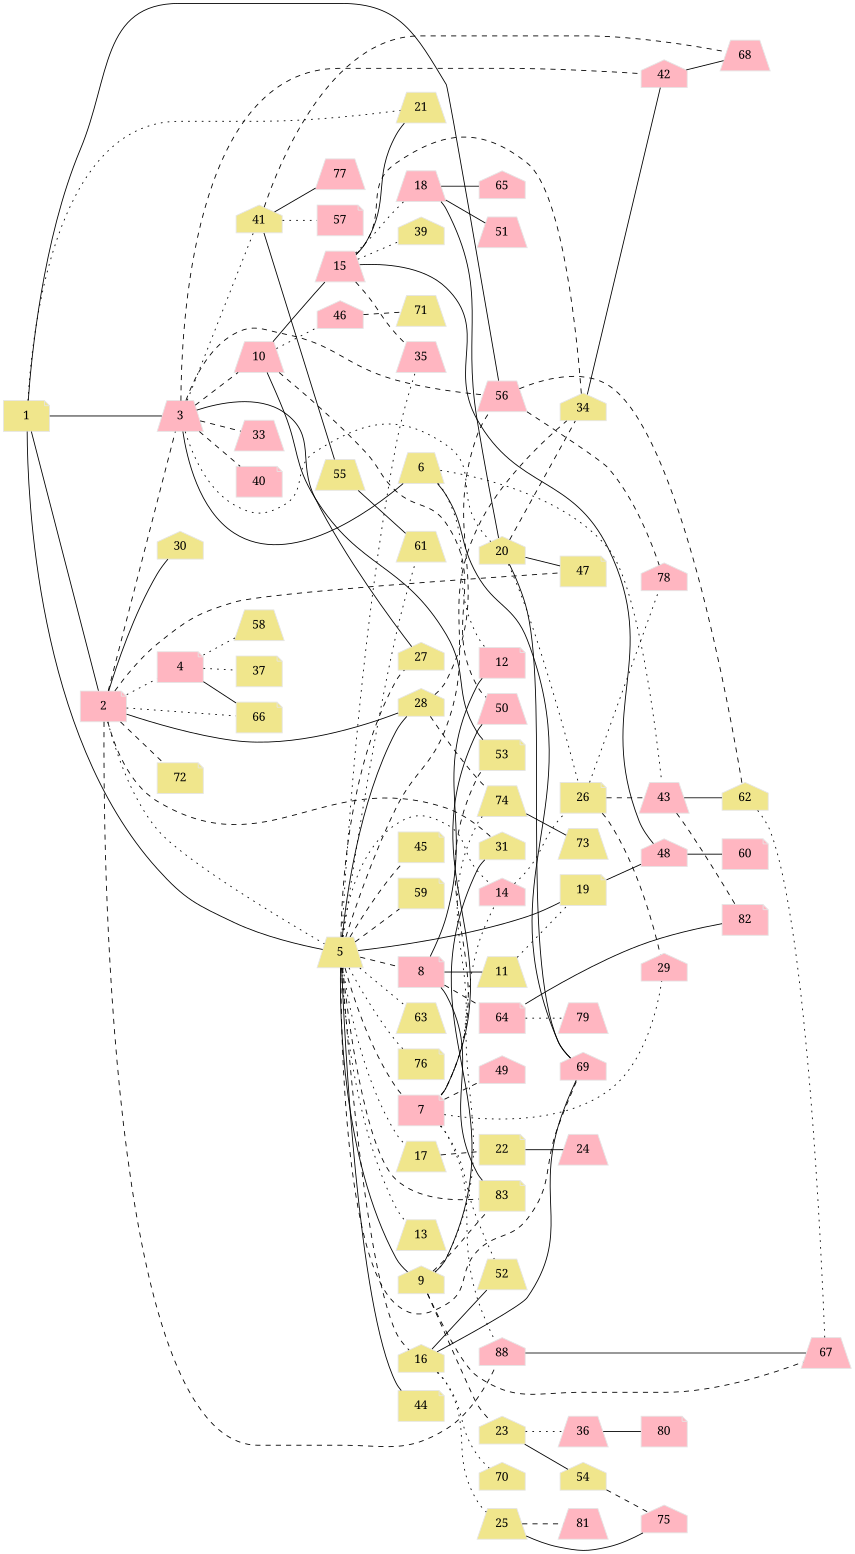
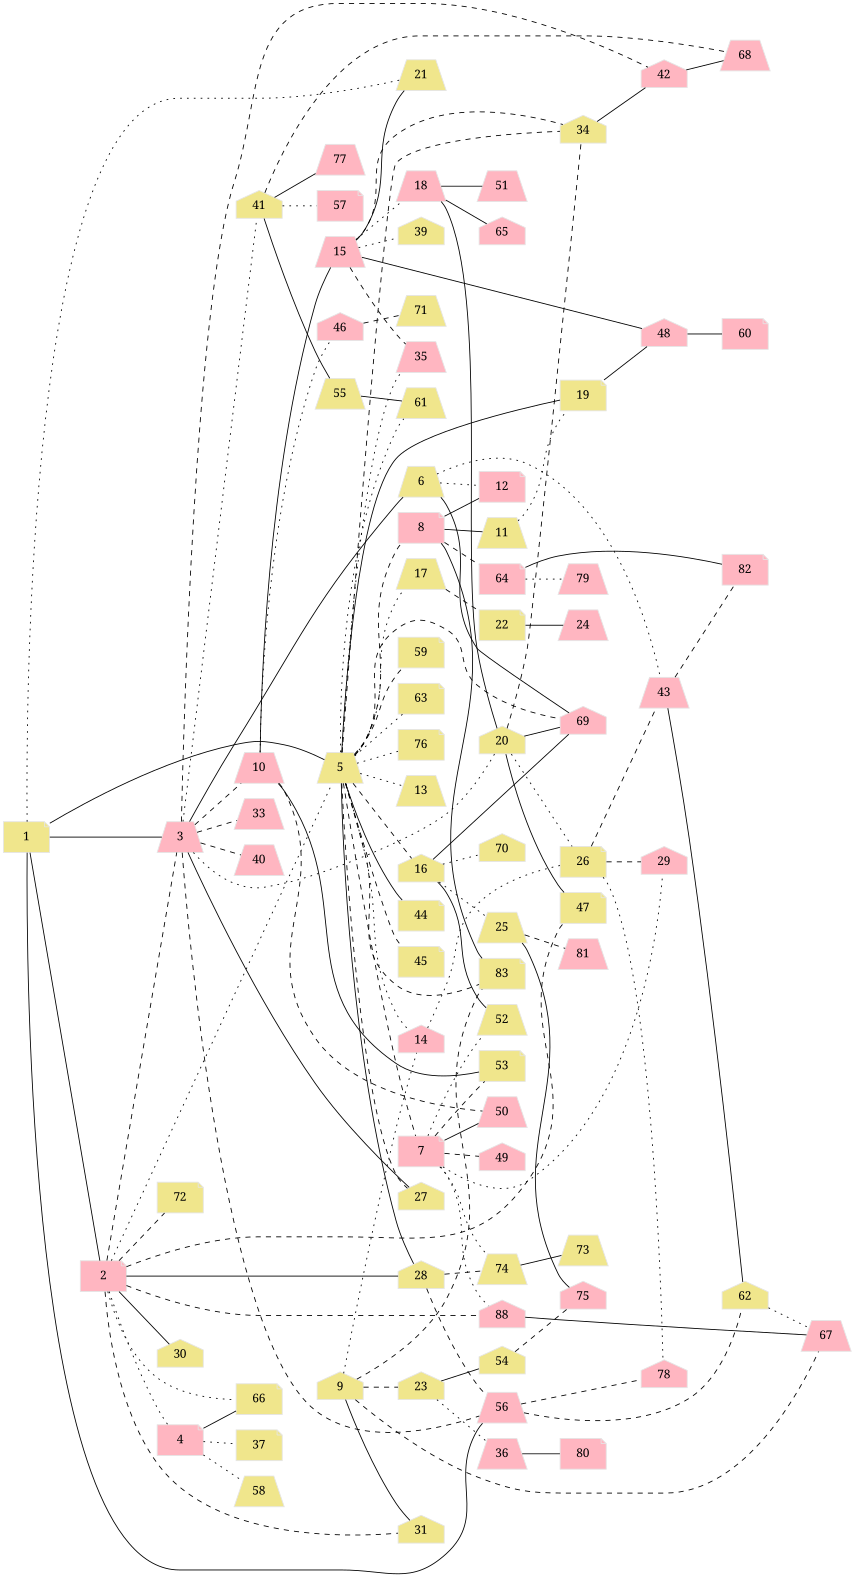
(259, 482) -> (259, 860)
(421, 1018) -> (421, 699)
(373, 1202) -> none
